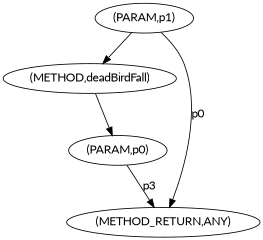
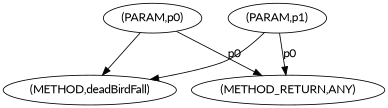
(102, 111) -> (124, 51)
(149, 186) -> (234, 54)
